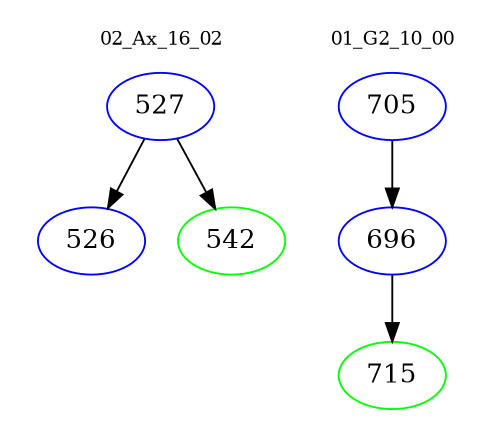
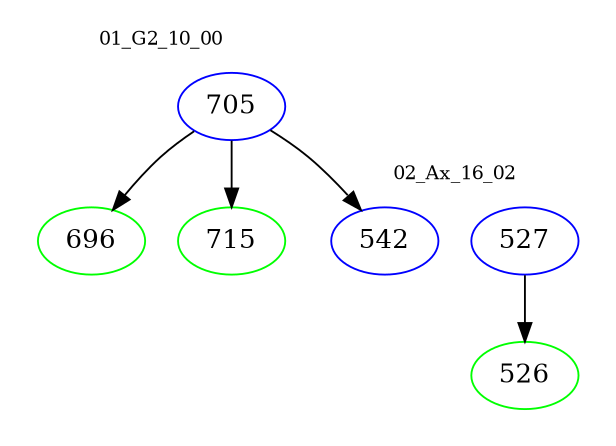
(192, 165) -> (328, 175)
(92, 241) -> (525, 375)
(232, 241) -> (385, 241)
(392, 241) -> (92, 241)
(392, 299) -> (232, 165)
